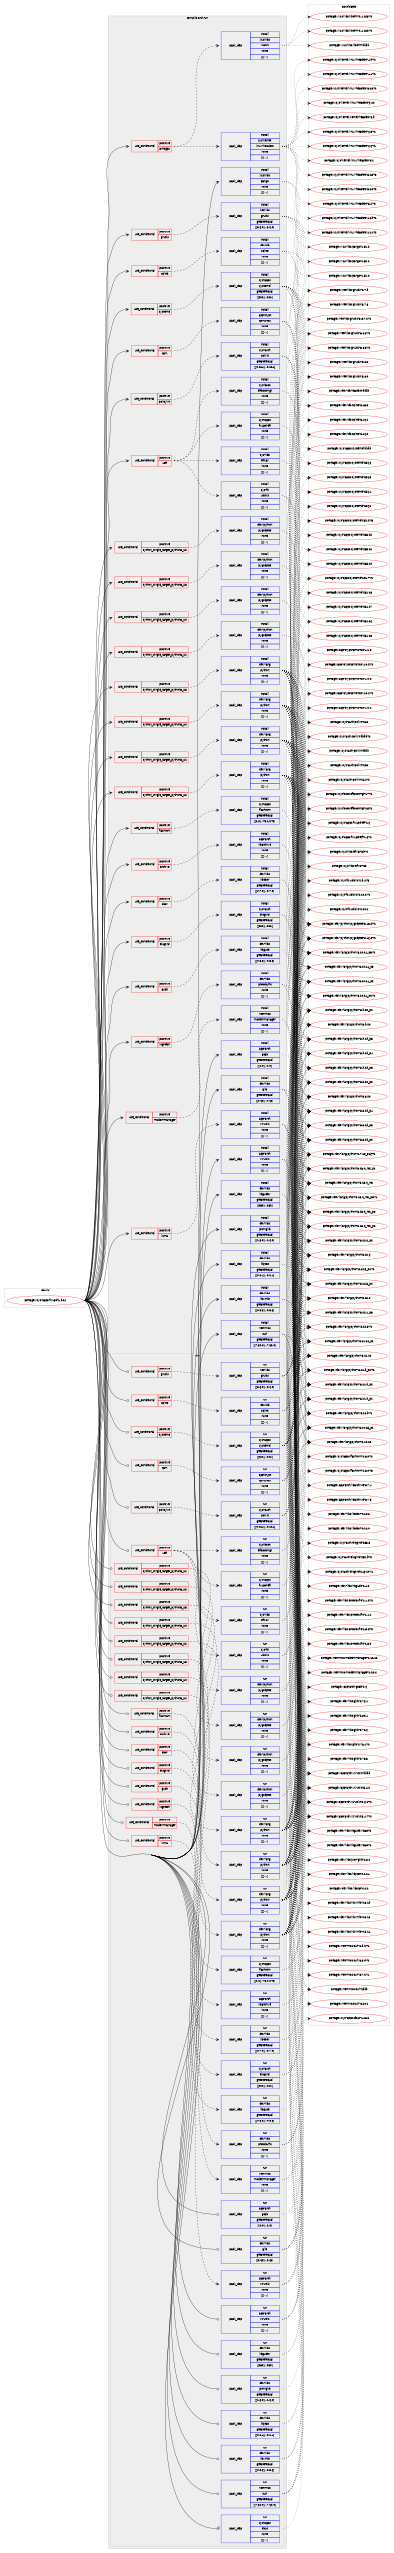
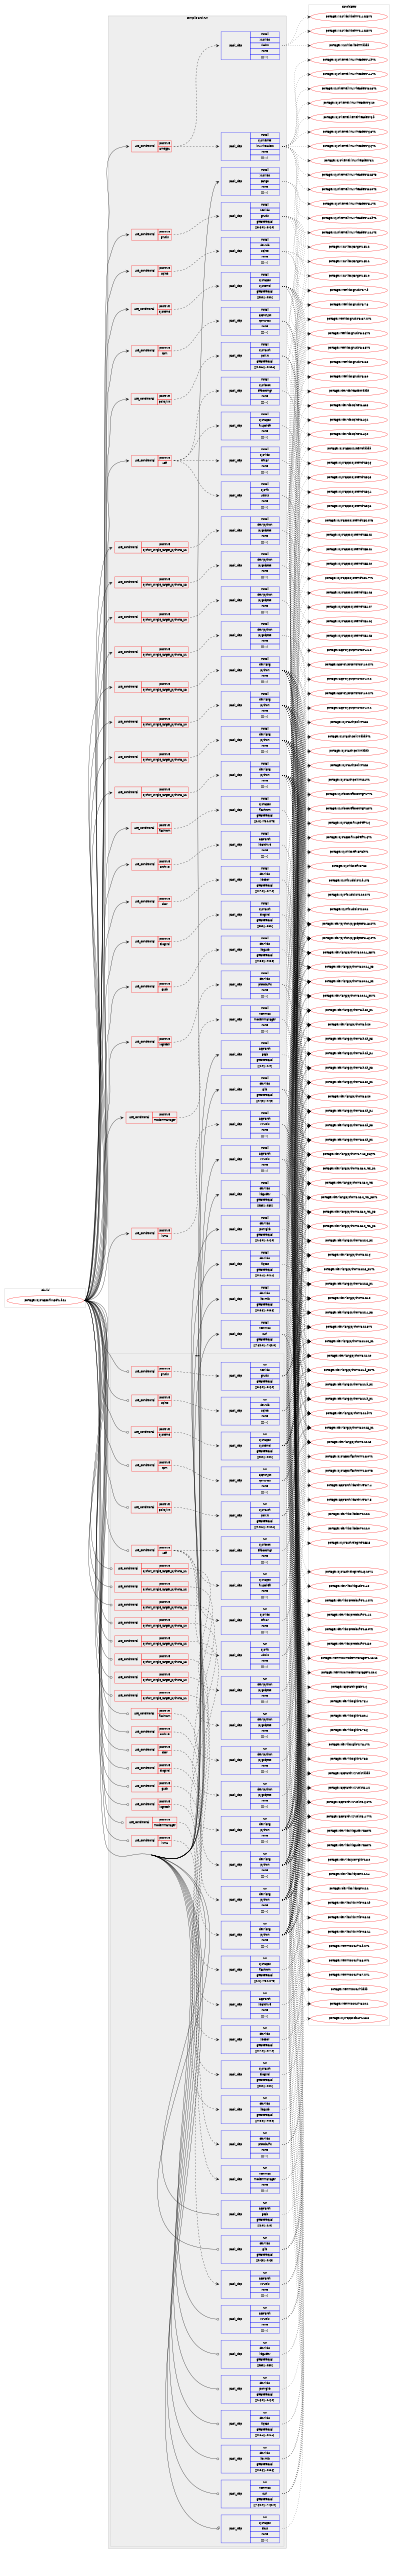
(349, 1558) -> none
